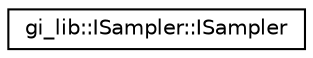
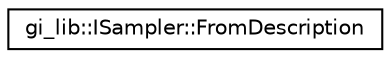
(157, 29) -> (195, 29)
